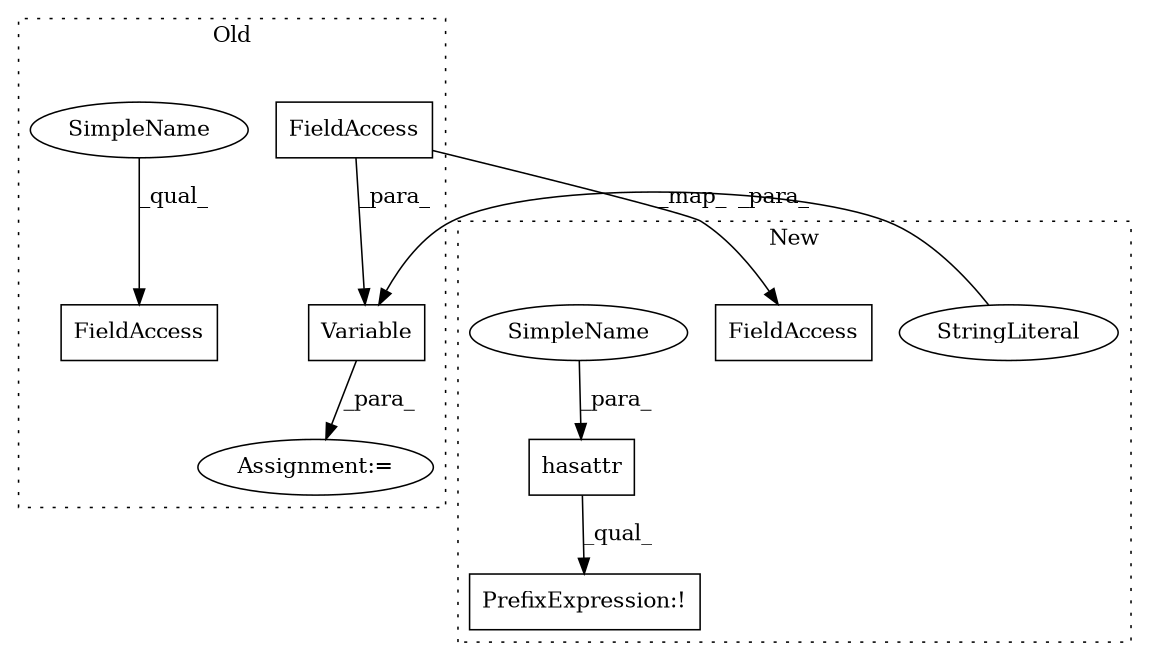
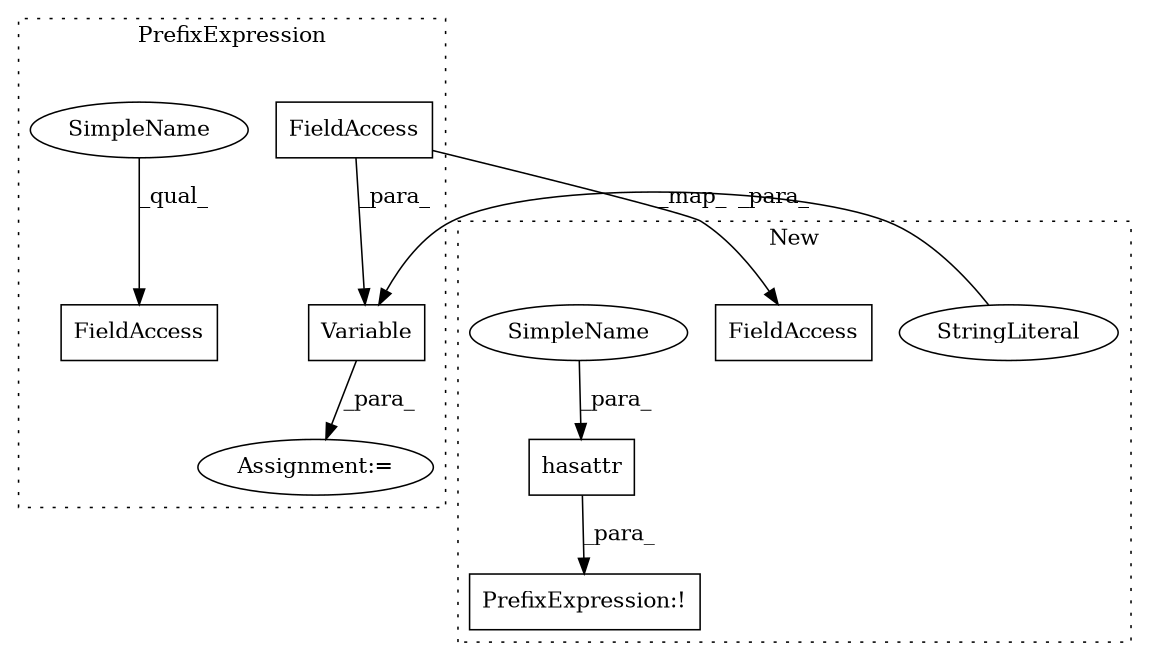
(232, 36) -> (232, 36)
(618, 535) -> (619, 535)
